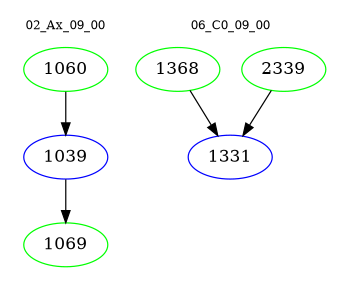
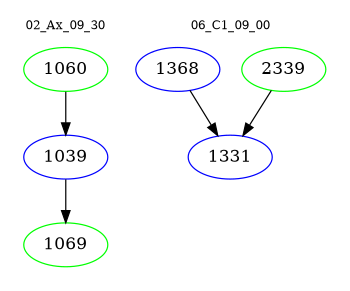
(66, 26) -> (66, 26)
(231, 26) -> (231, 26)
(178, 69) -> (178, 69)
